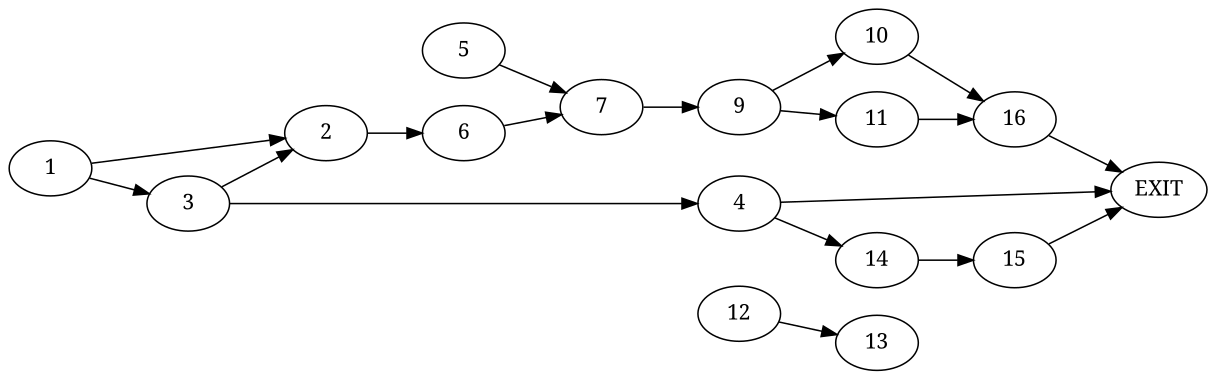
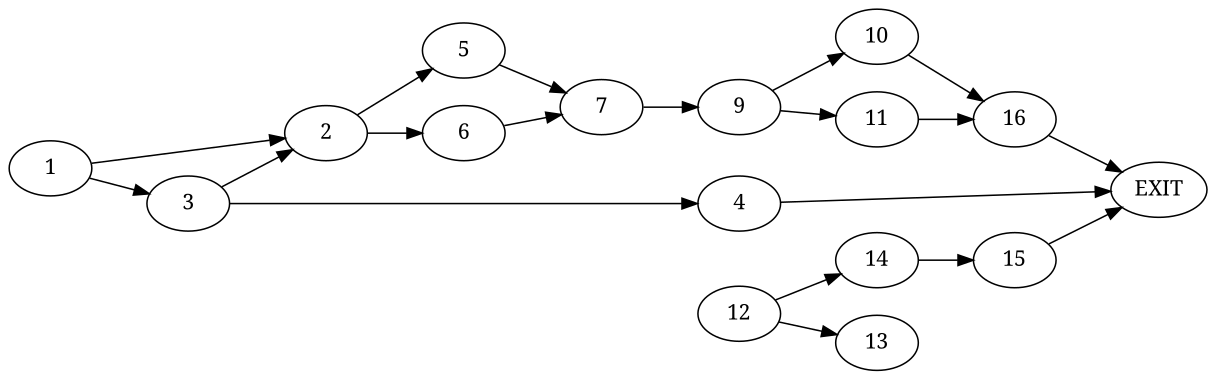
none -> (388, 96)
(801, 229) -> (801, 290)
